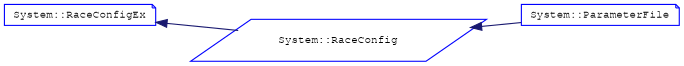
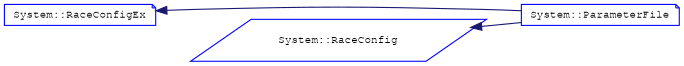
(203, 27) -> (344, 7)
